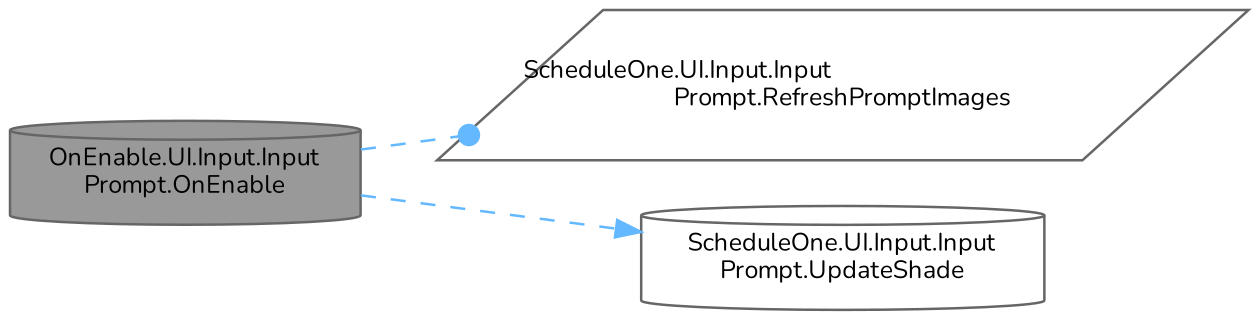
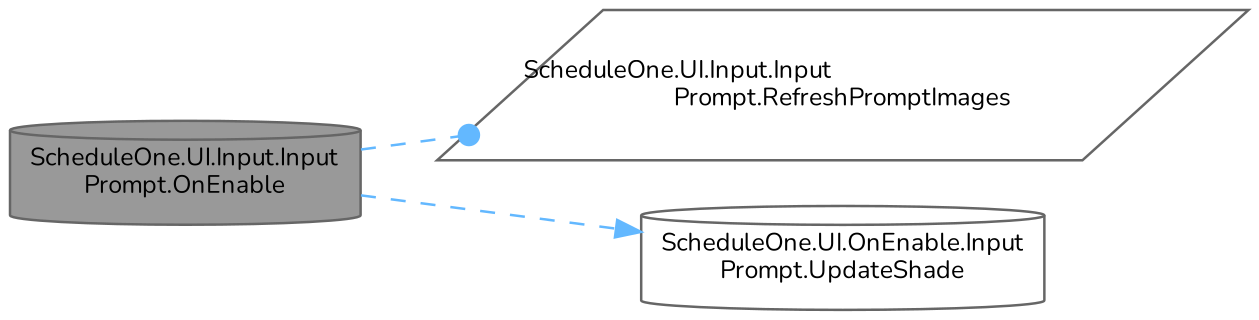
(185, 173) -> (185, 173)
(843, 258) -> (843, 258)
